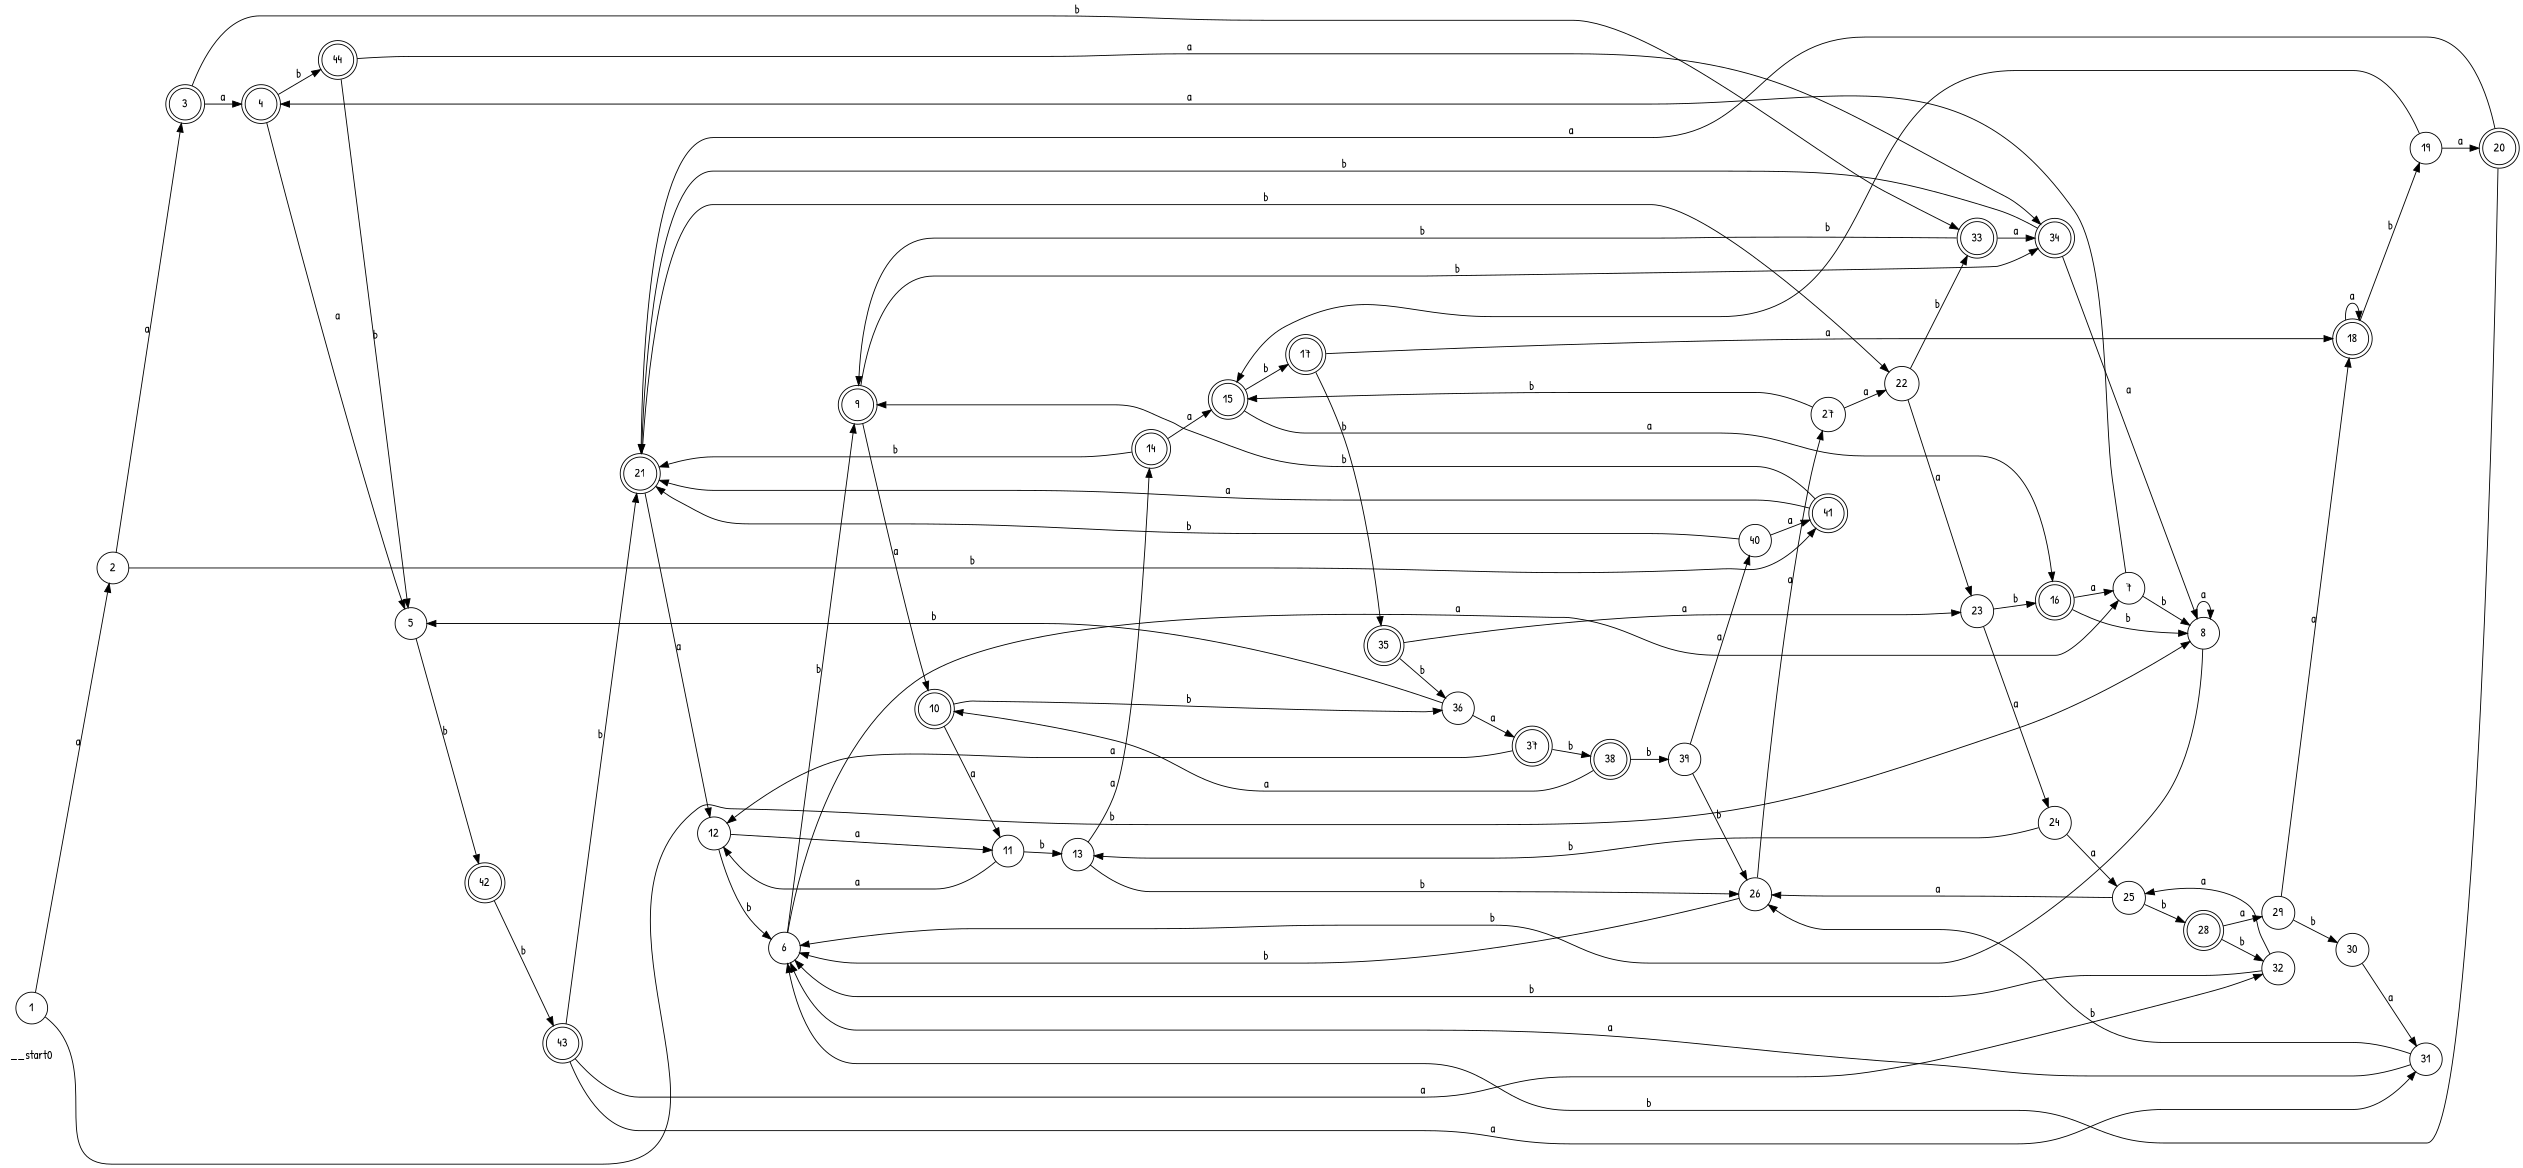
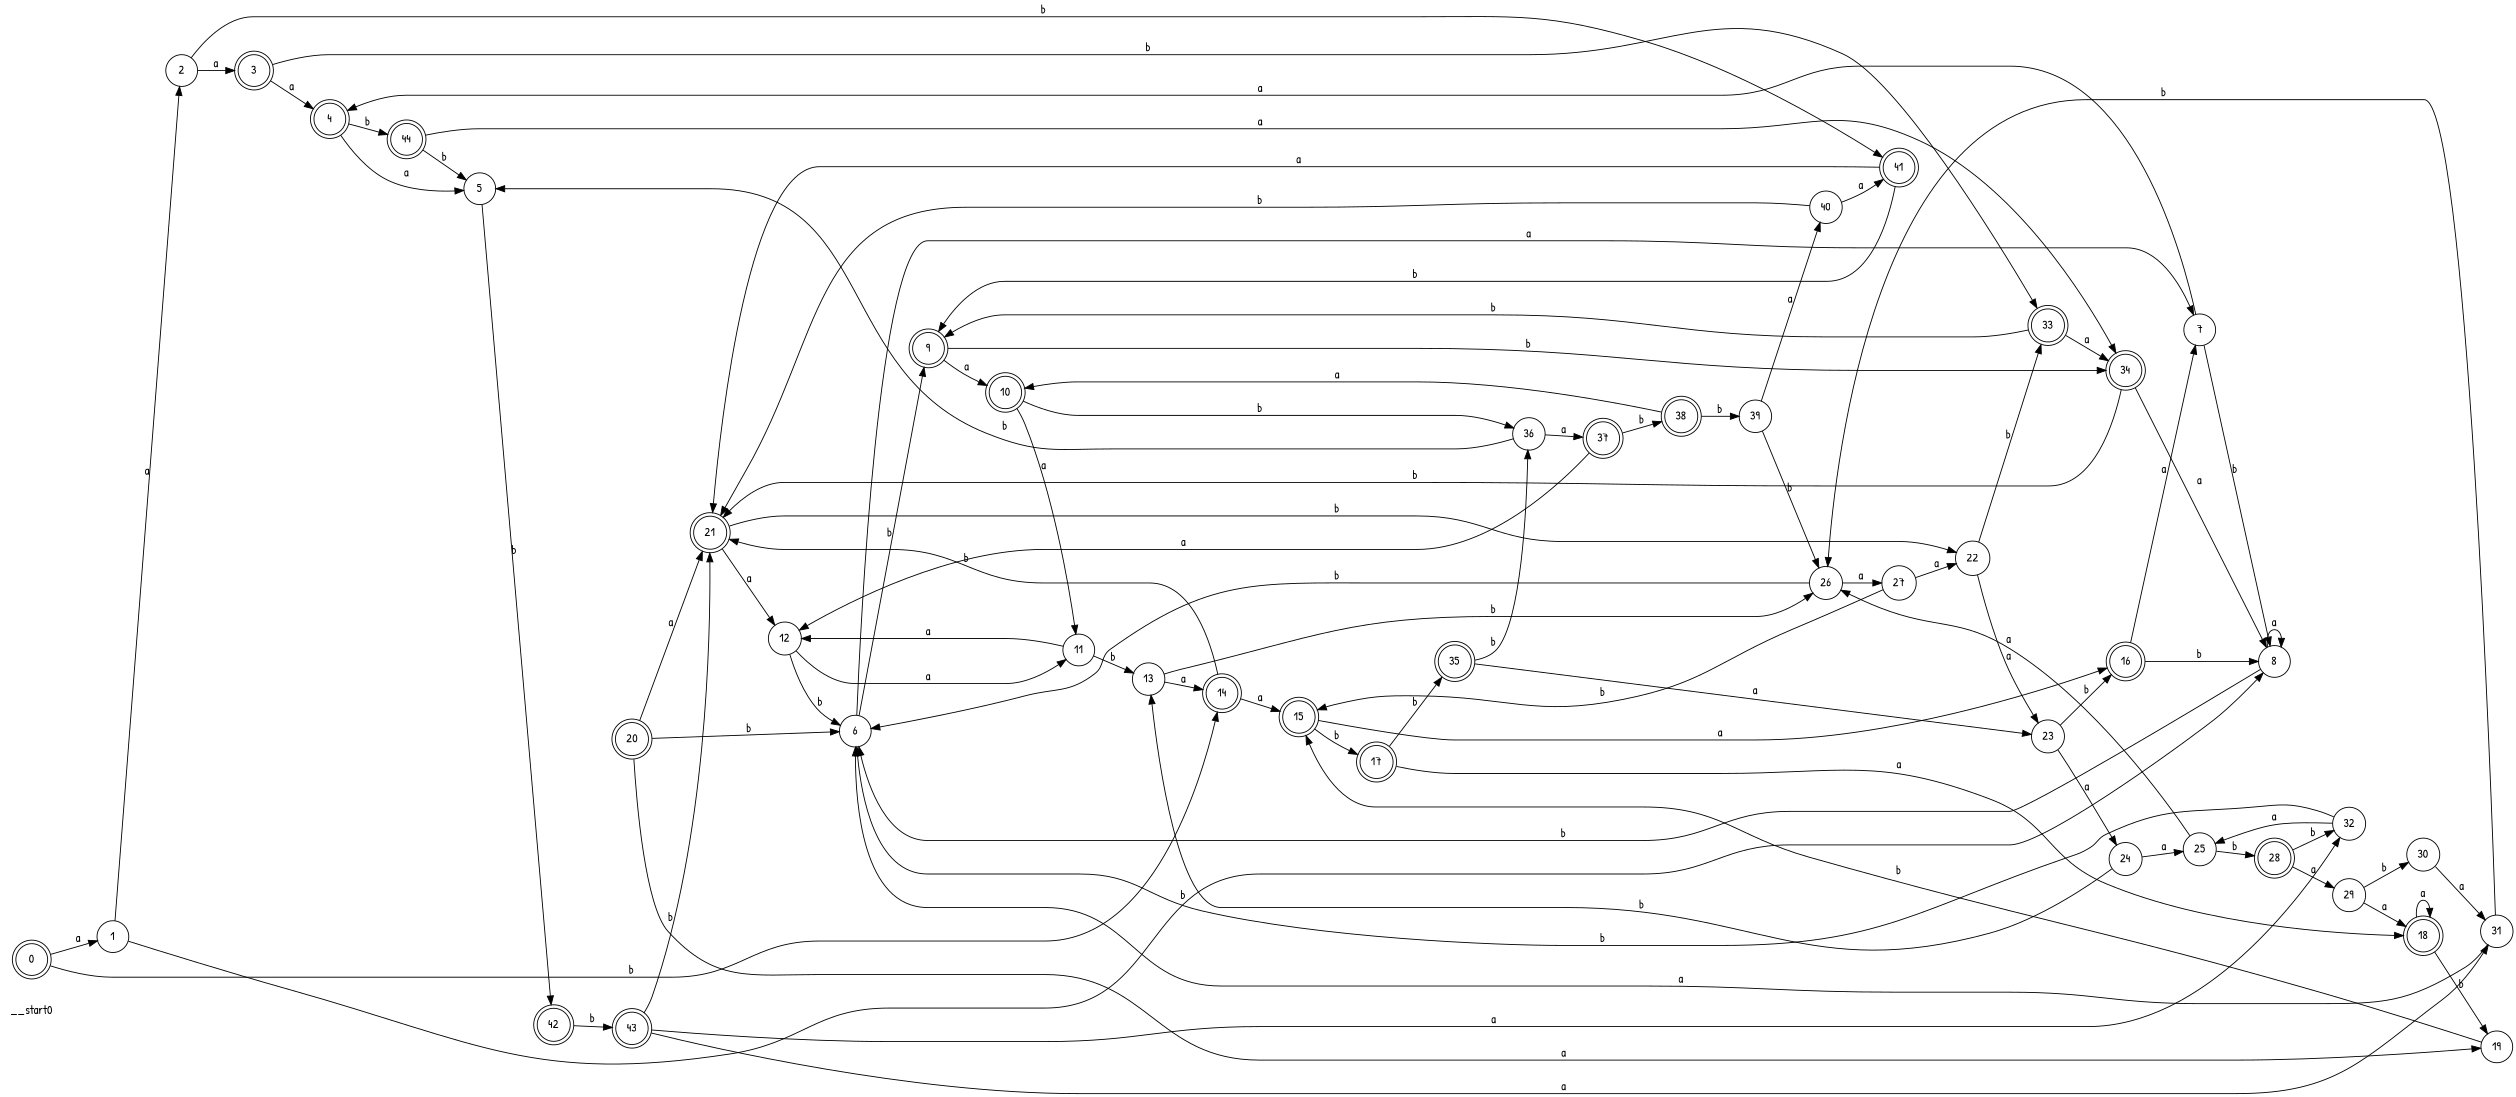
(2456, 148) -> (1464, 1060)
none -> (32, 960)
